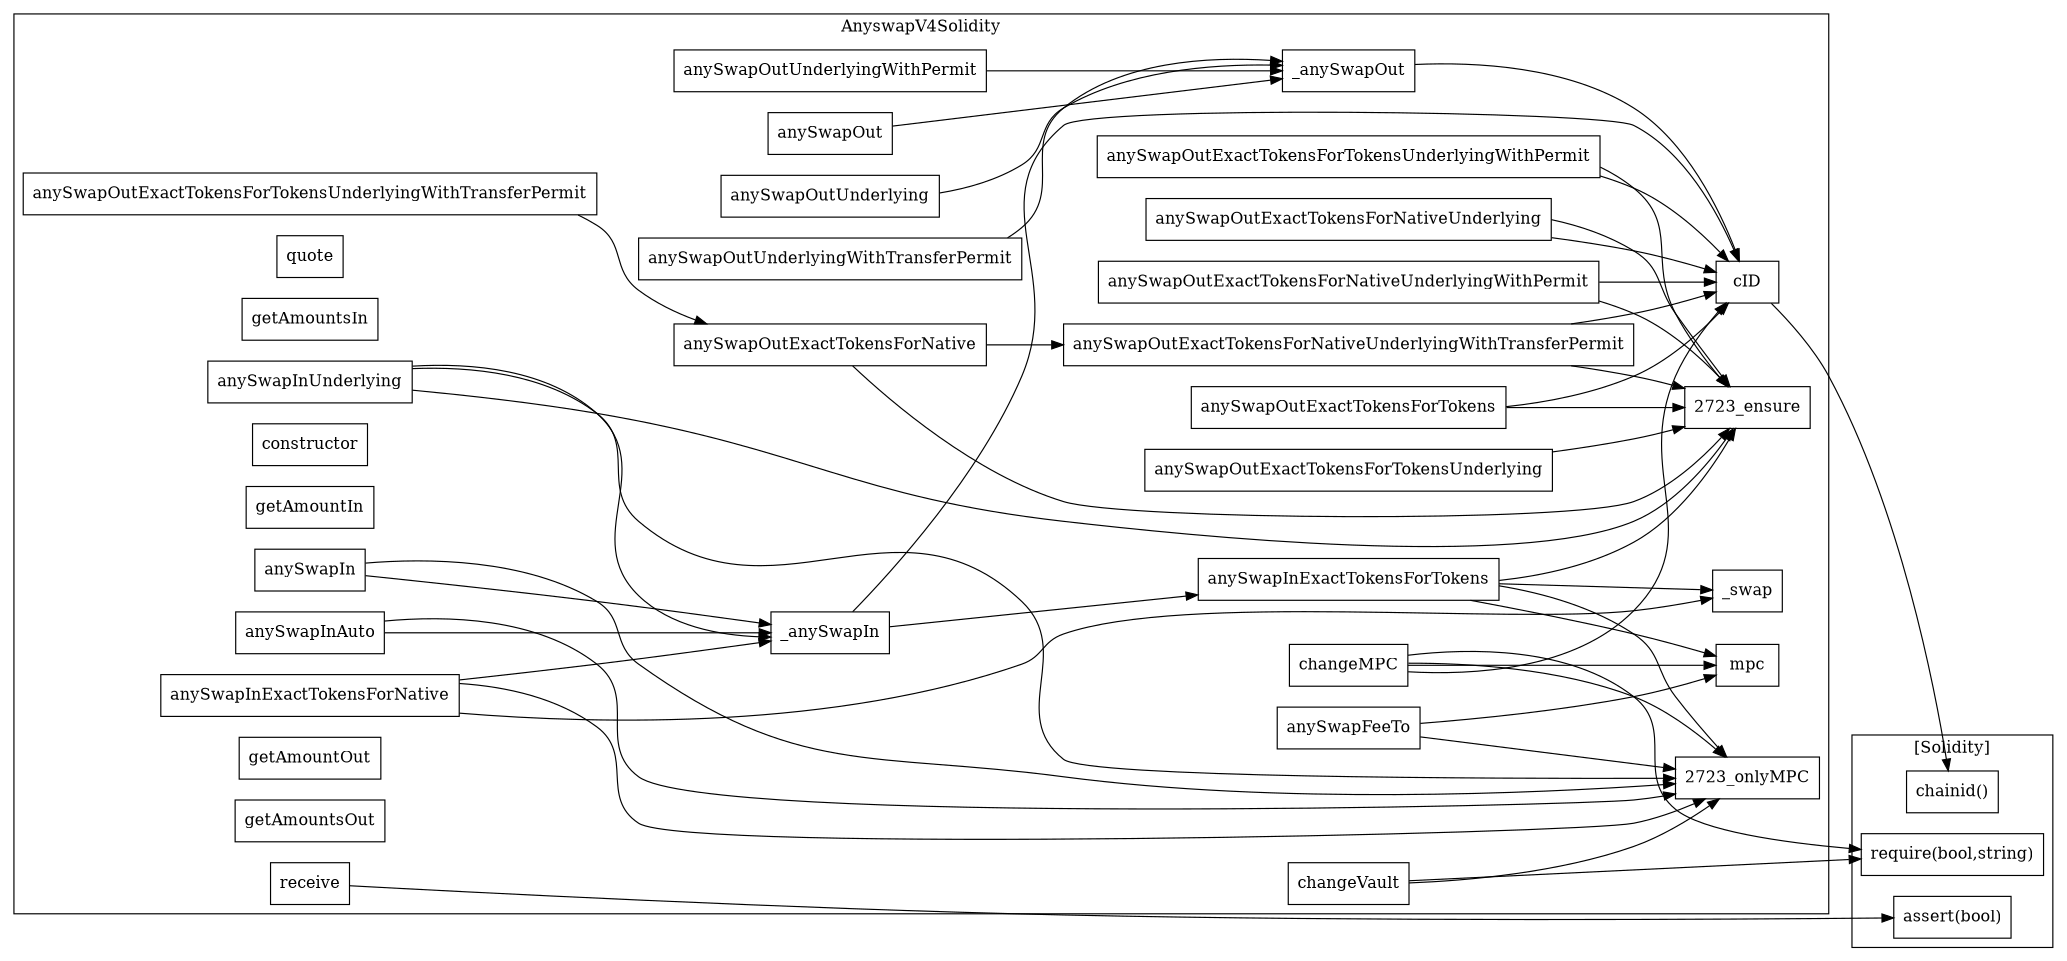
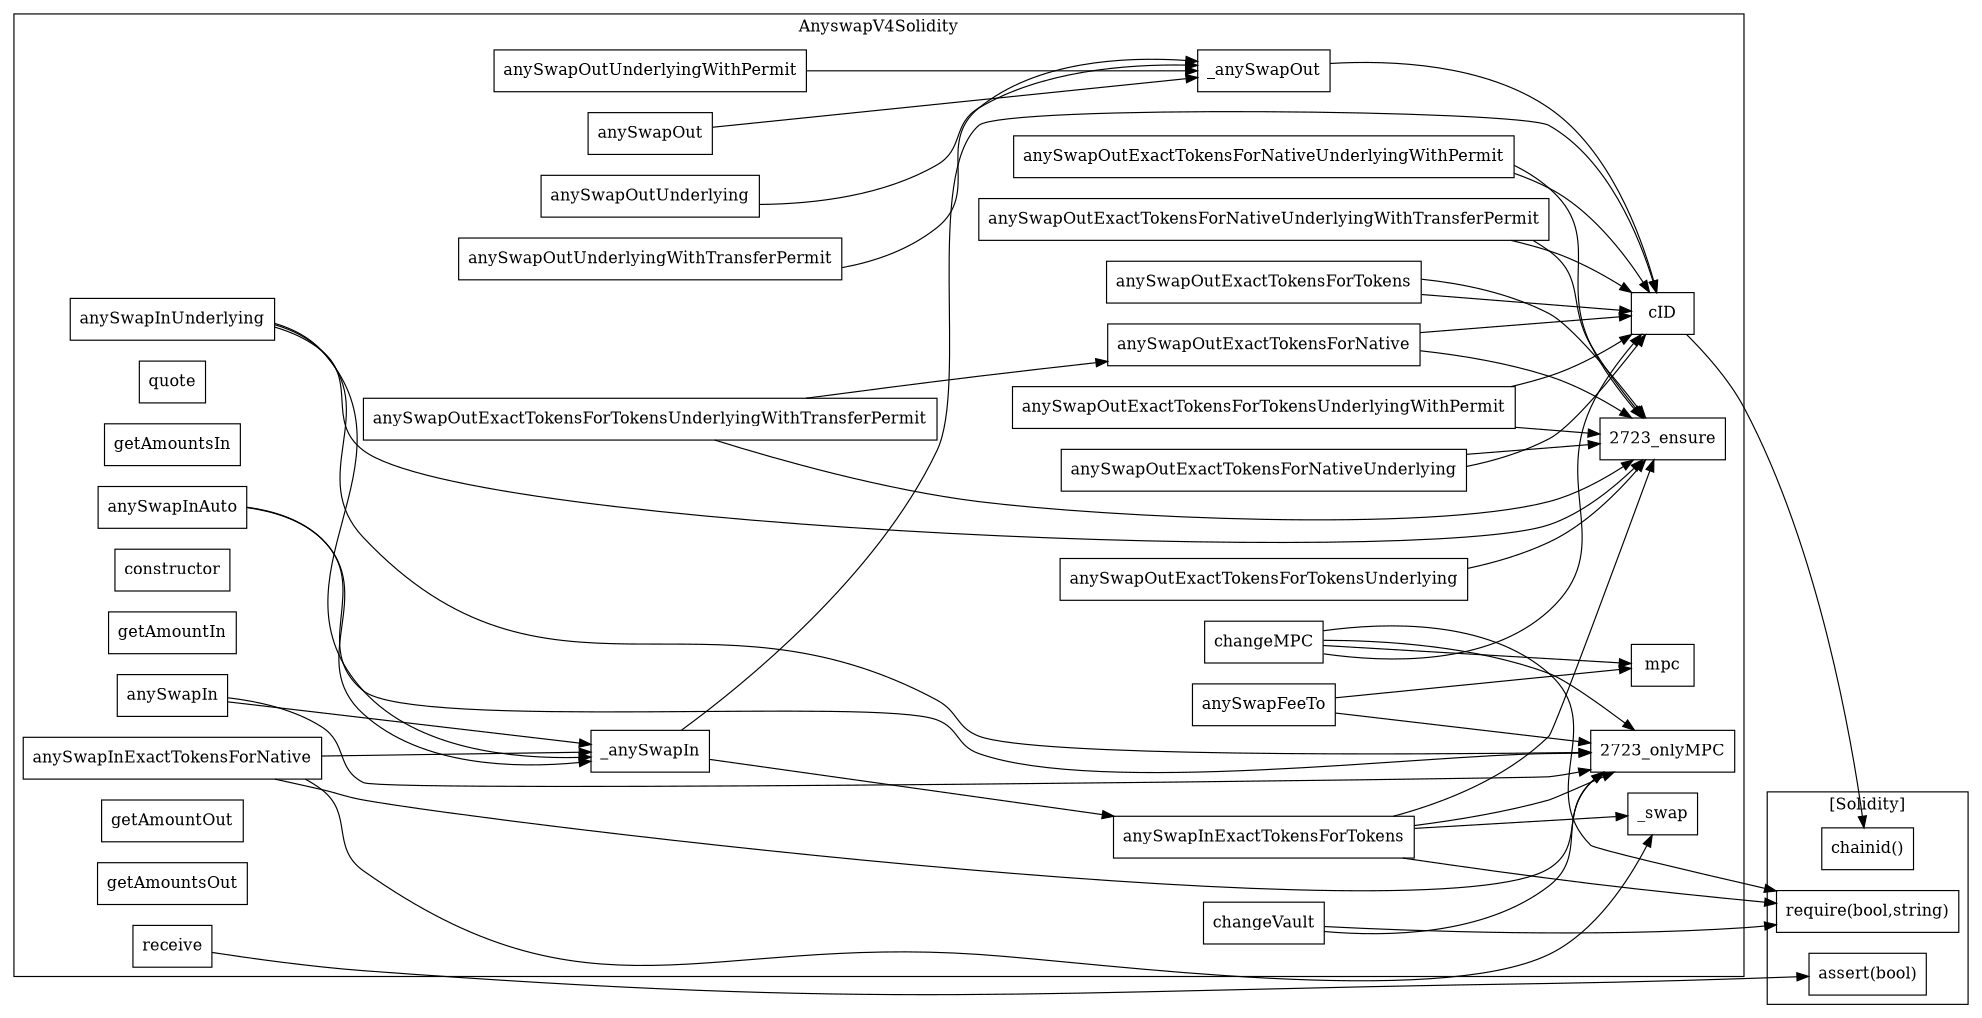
(1019, 345) -> (1520, 325)
none -> (1170, 516)
(1588, 624) -> (1583, 883)
